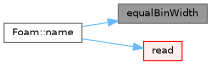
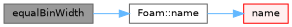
(95, 25) -> (106, 14)
(163, 51) -> (266, 14)
